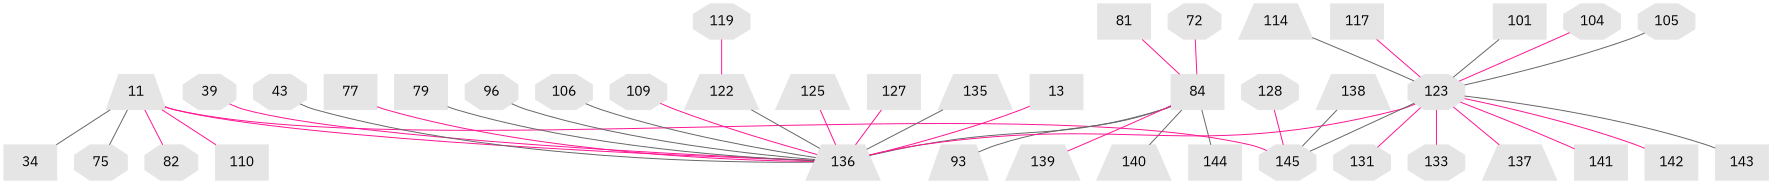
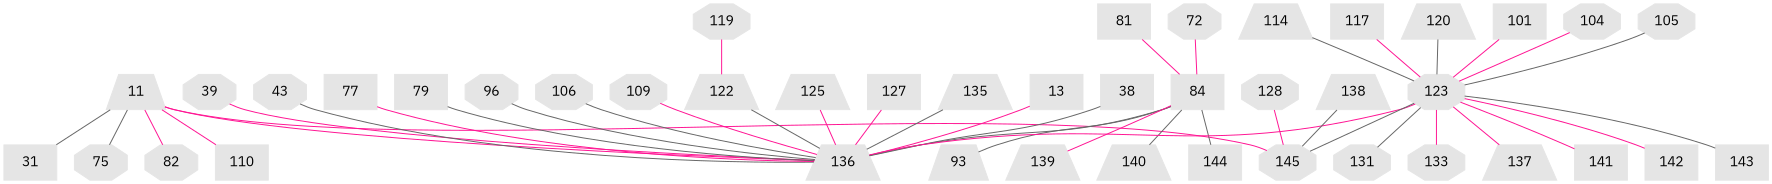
none -> (1438, 22)
(1476, 58) -> (1476, 58)
none -> (1127, 92)
(1399, 127) -> (1399, 127)
(30, 163) -> (30, 163)
